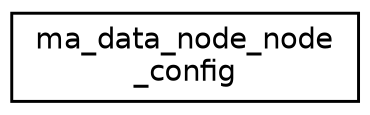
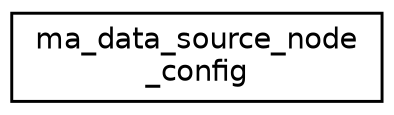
(185, 57) -> (197, 57)
